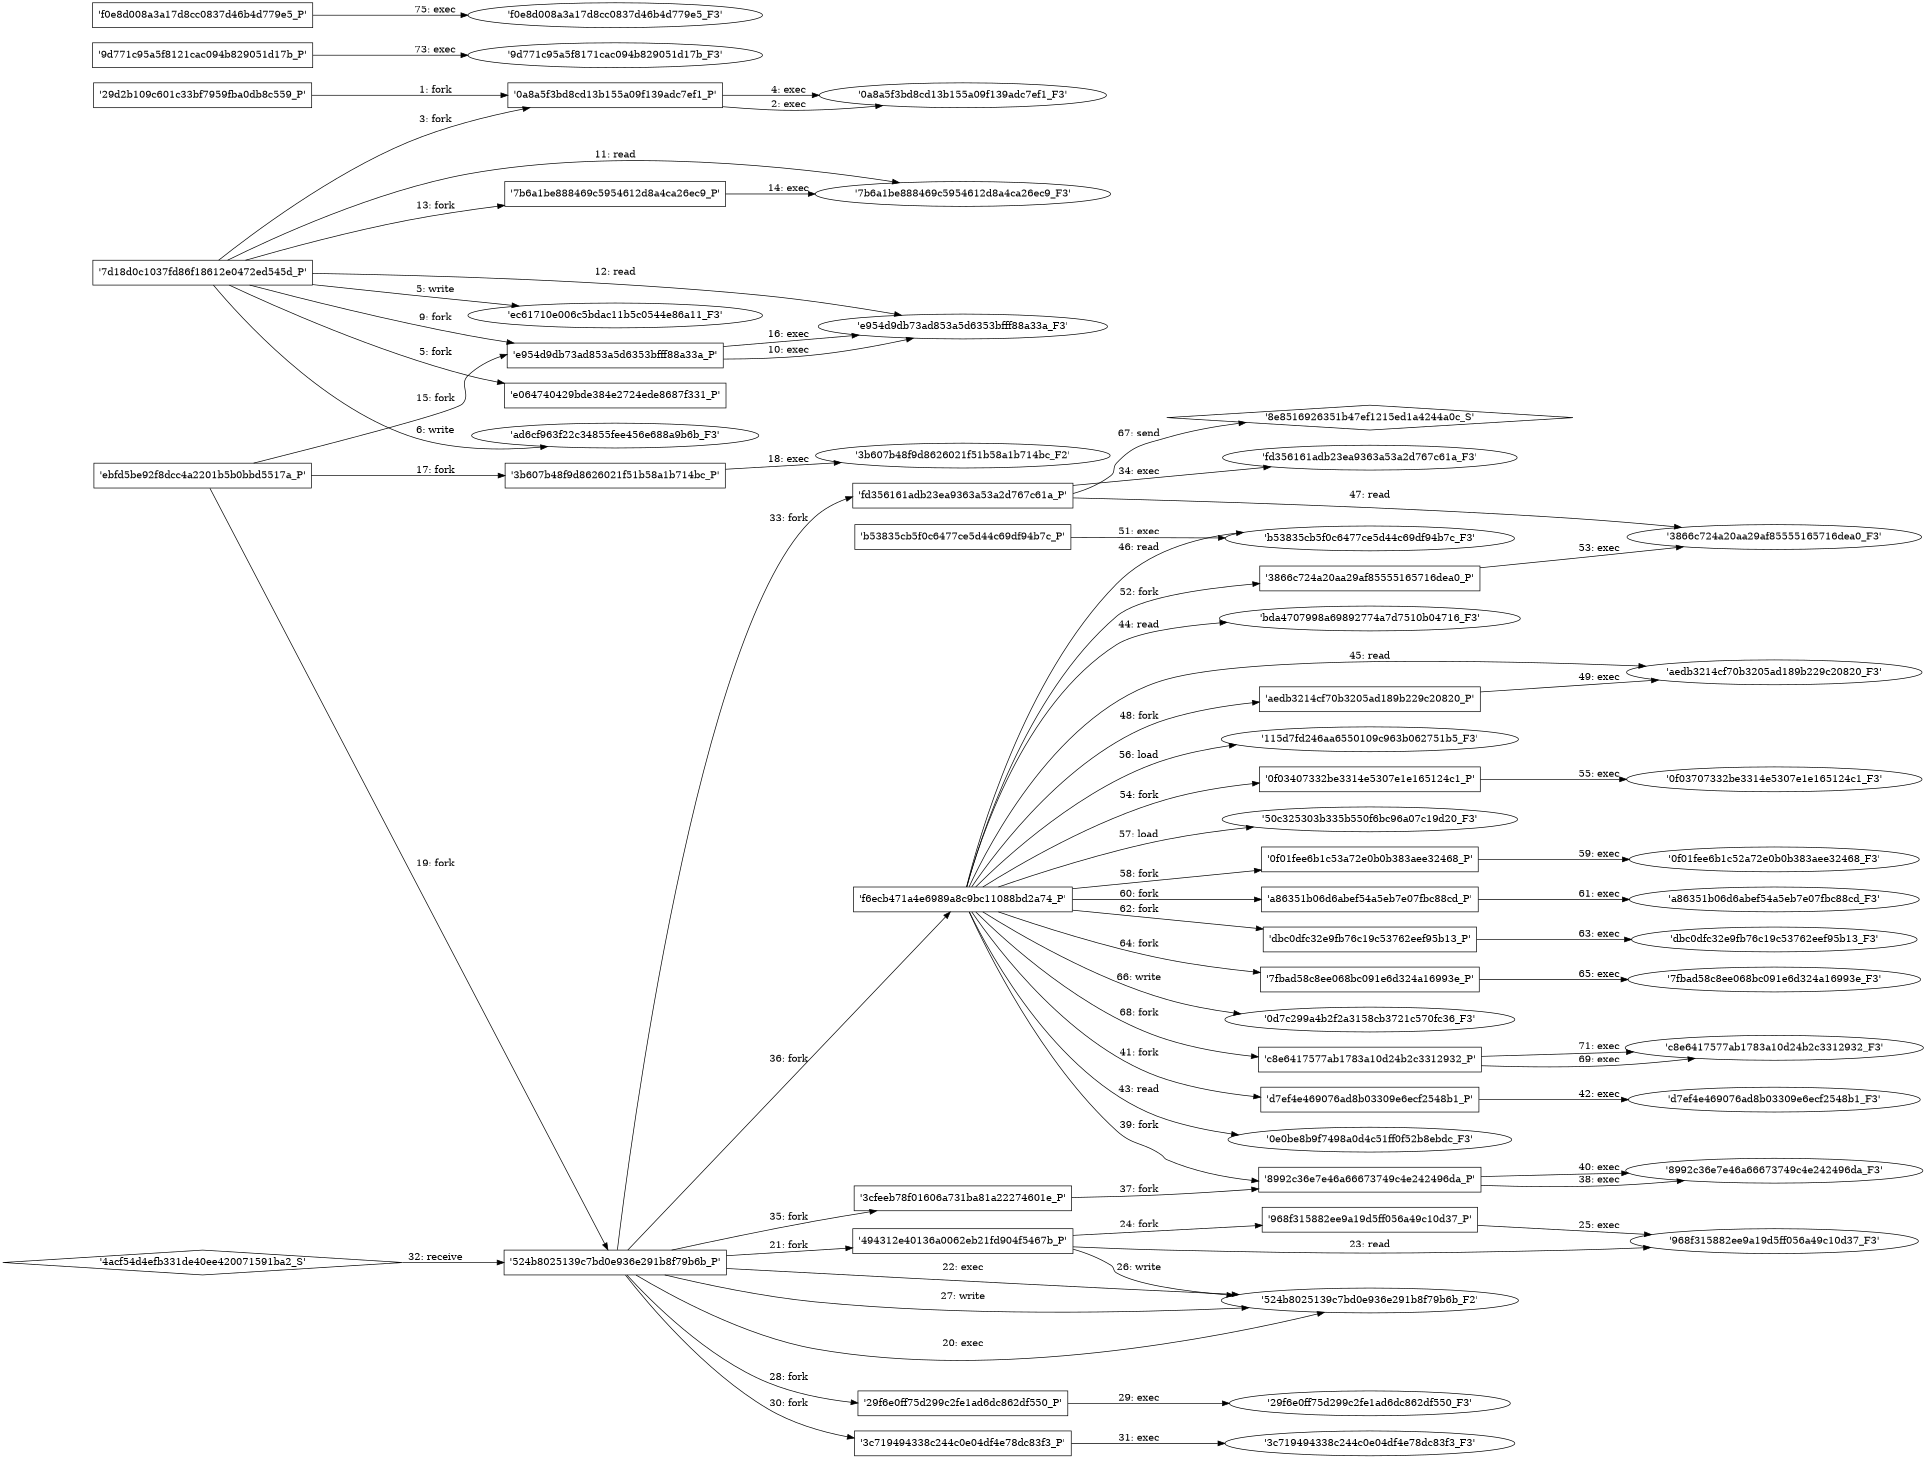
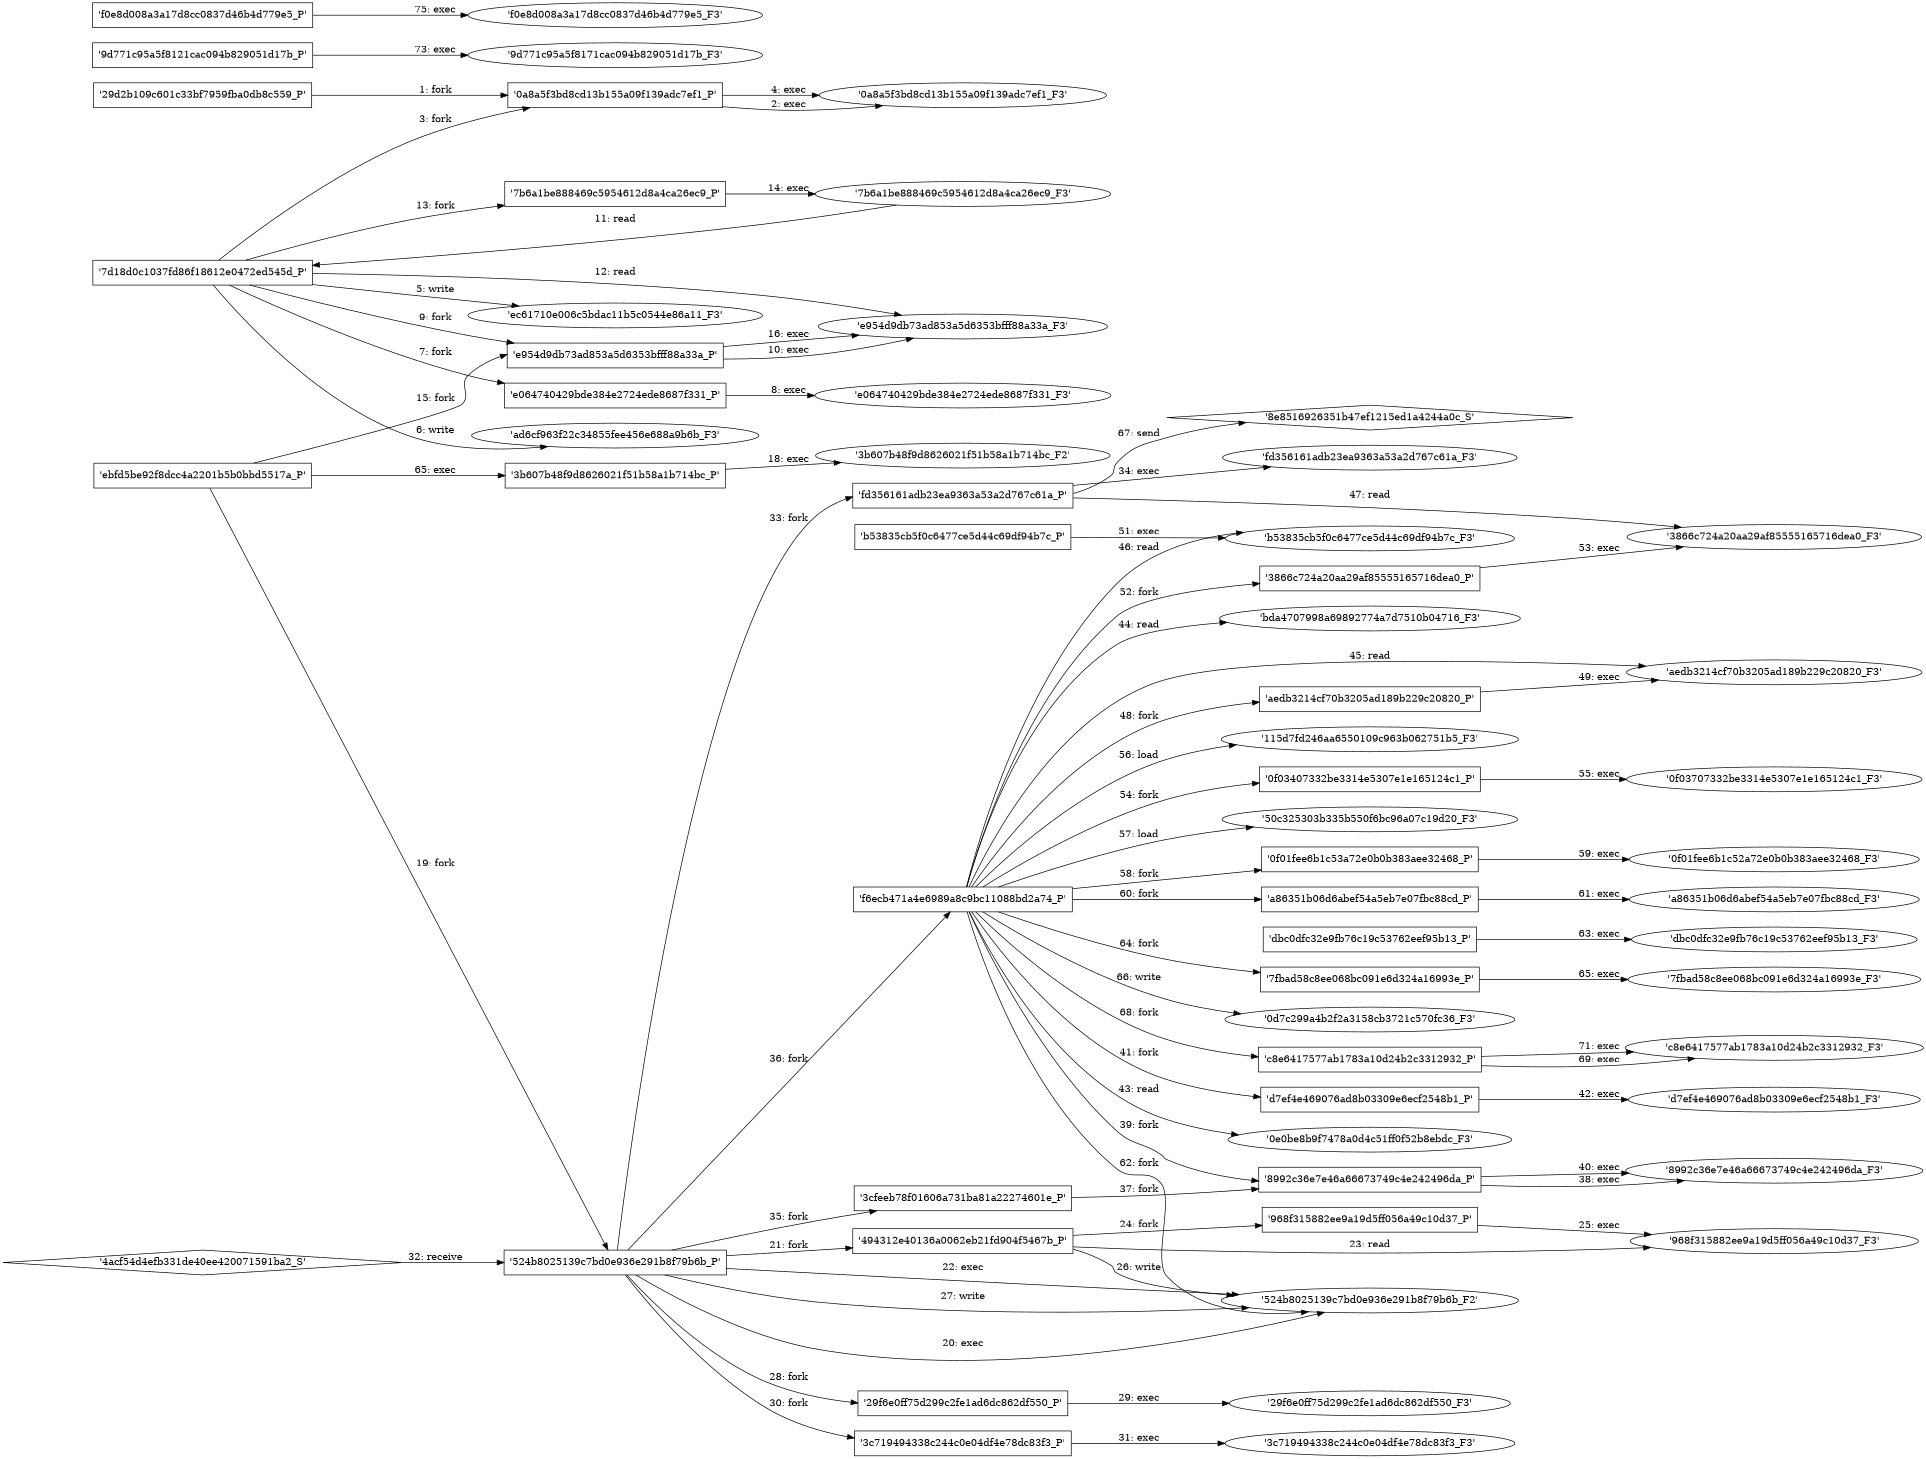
(552, 164) -> (608, 241)
(435, 352) -> (435, 352)
none -> (963, 396)
(435, 470) -> (435, 470)
(1164, 919) -> (1112, 1164)
(1370, 1140) -> (1370, 1140)
